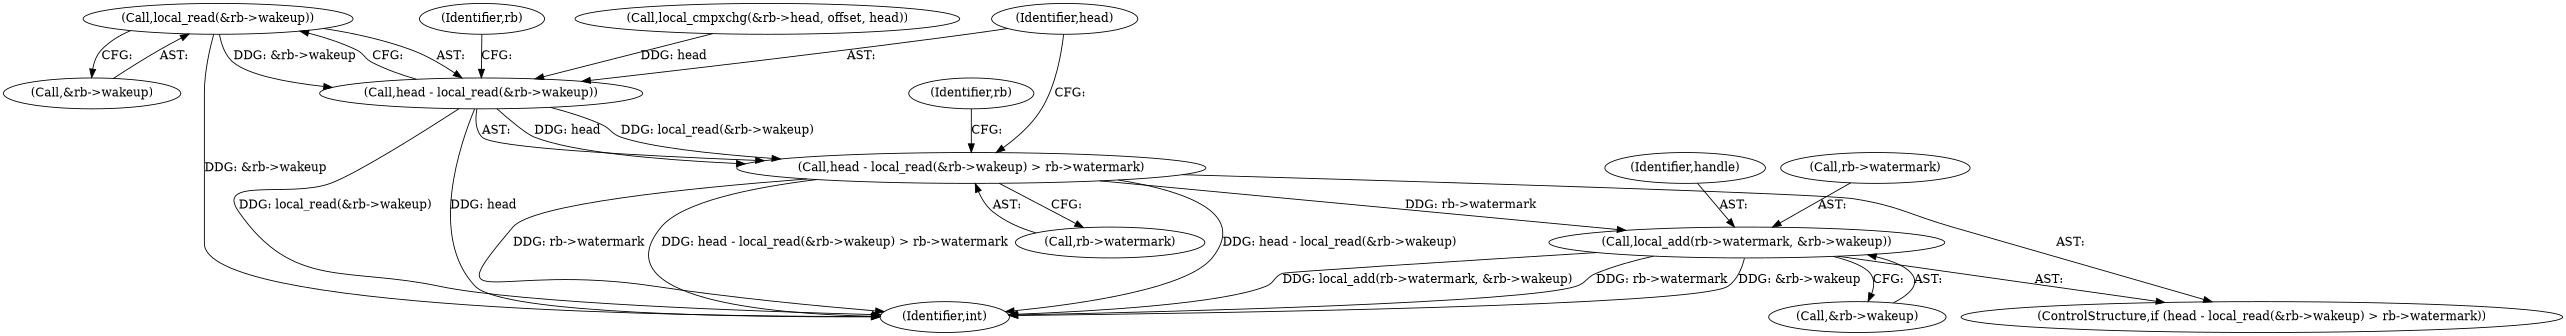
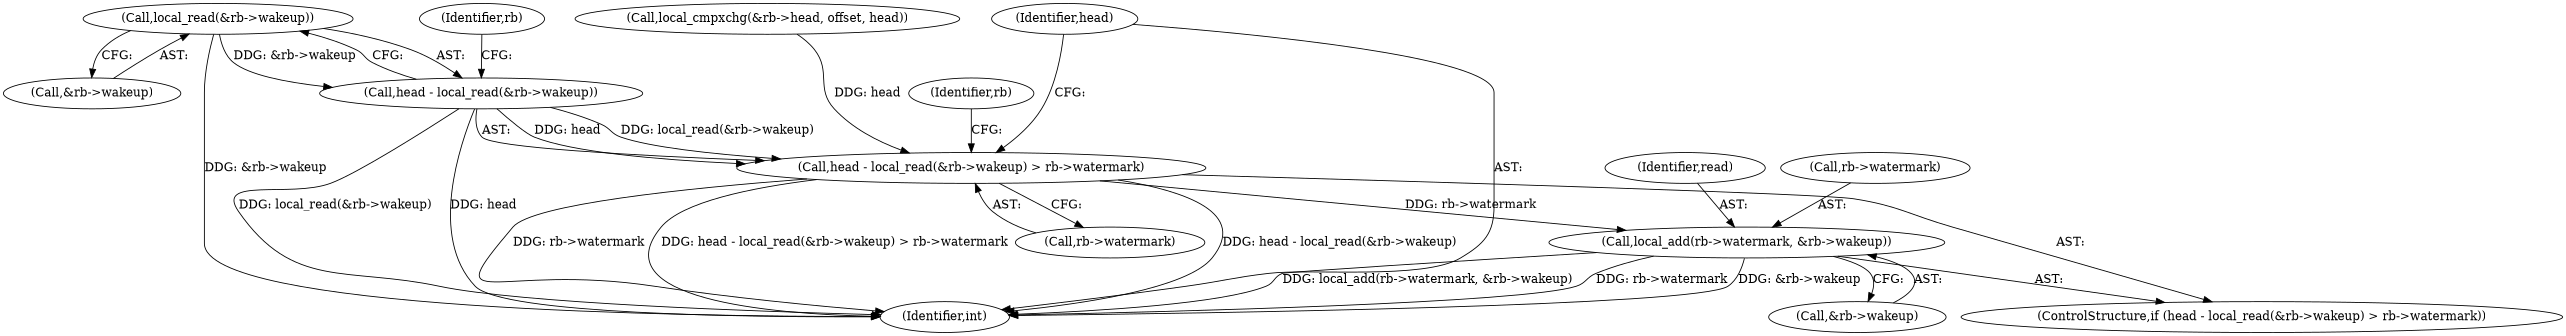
(628, 55) -> (832, 106)
(799, 56) -> (1492, 223)
(1685, 168) -> (1685, 168)
